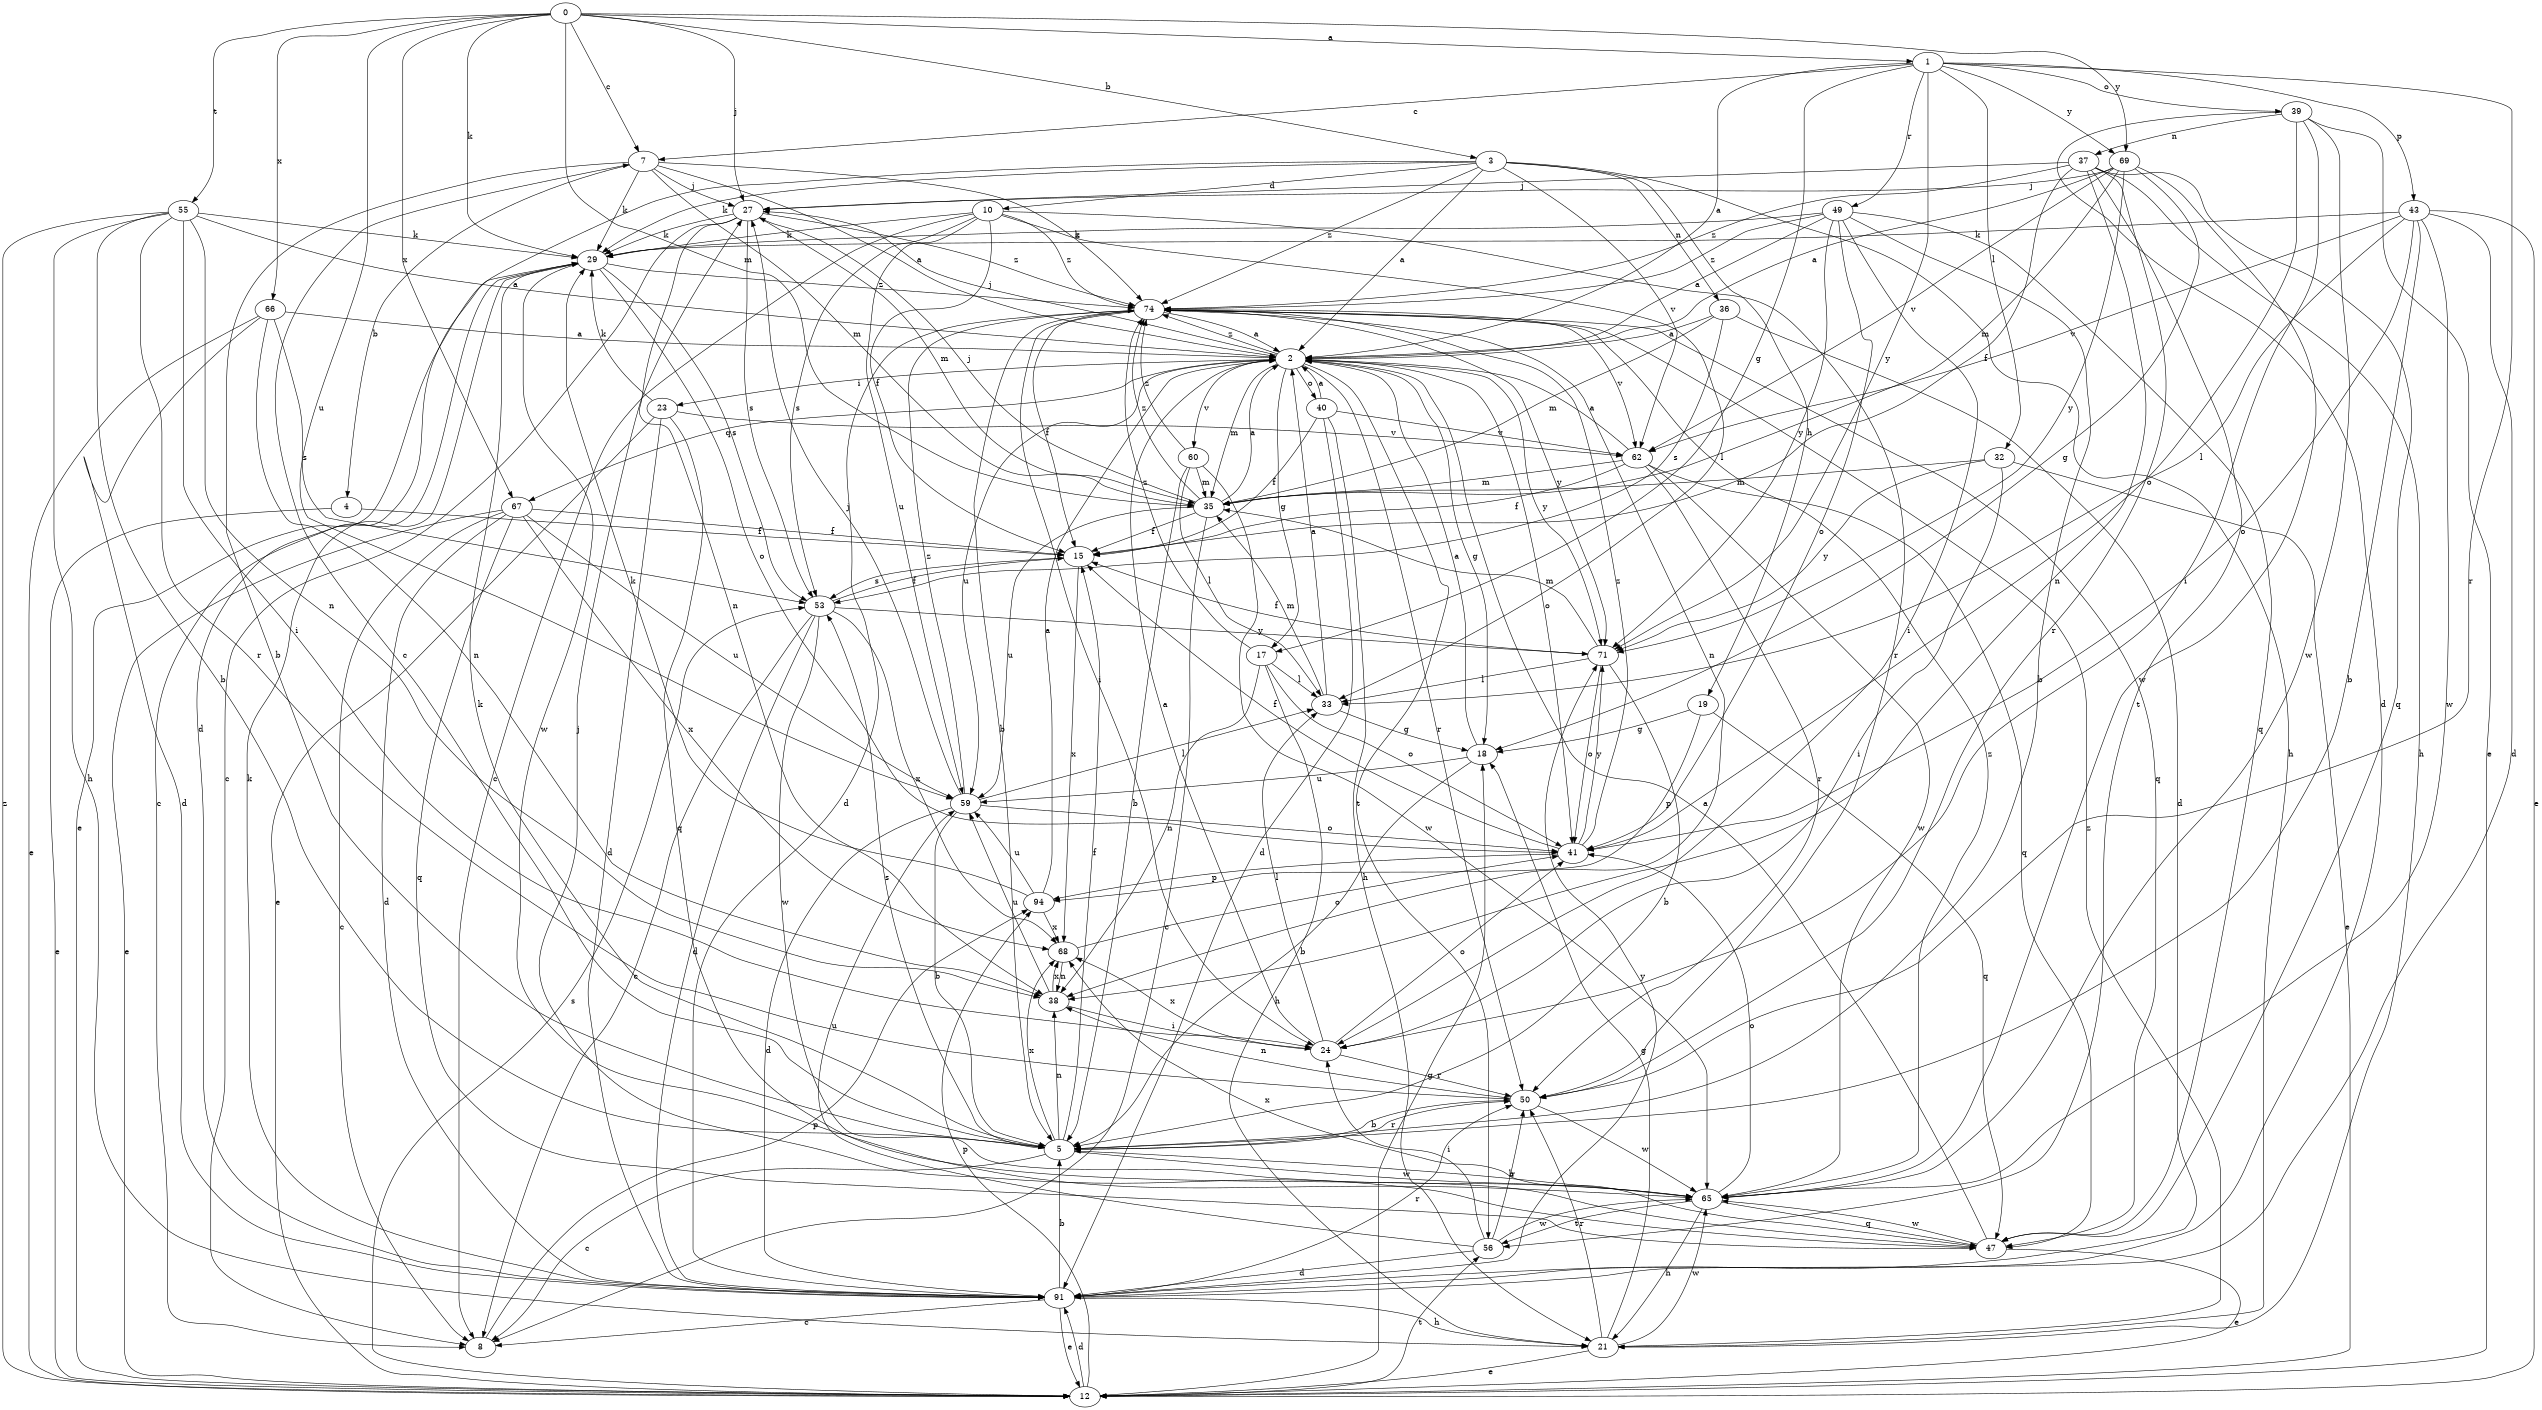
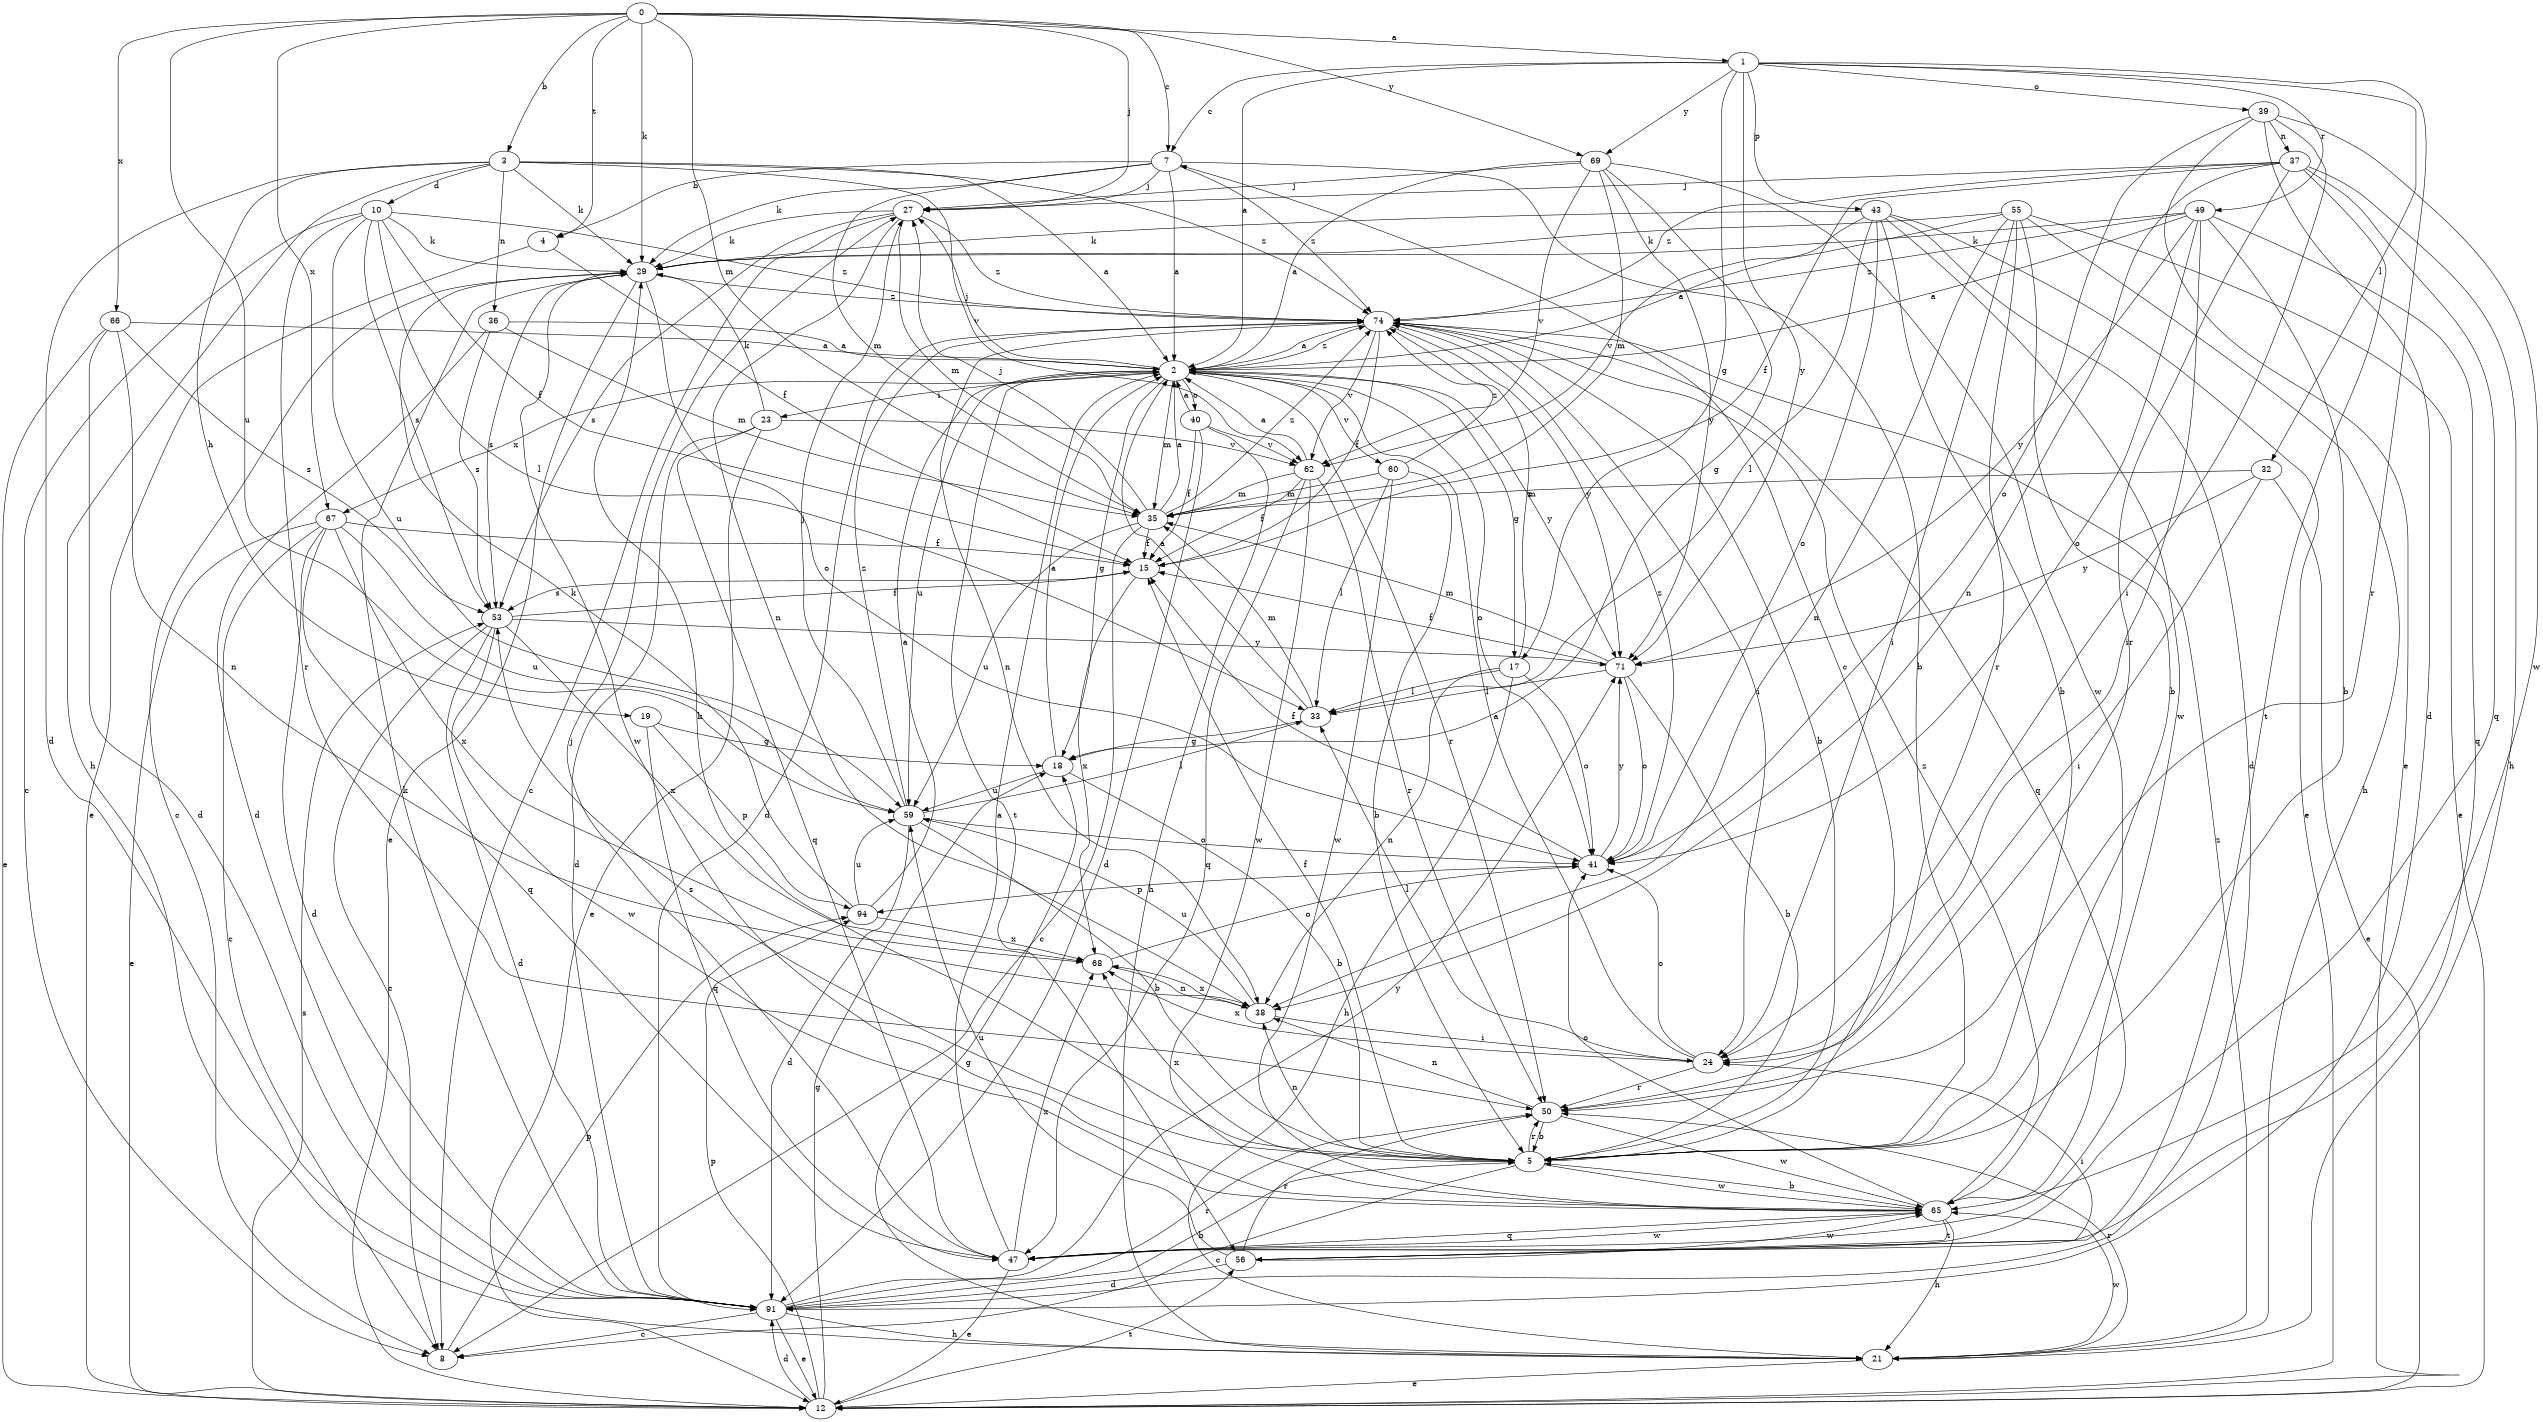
(305, 27) -> (592, 126)
(728, 433) -> (516, 445)
(5, 804) -> (2461, 816)
